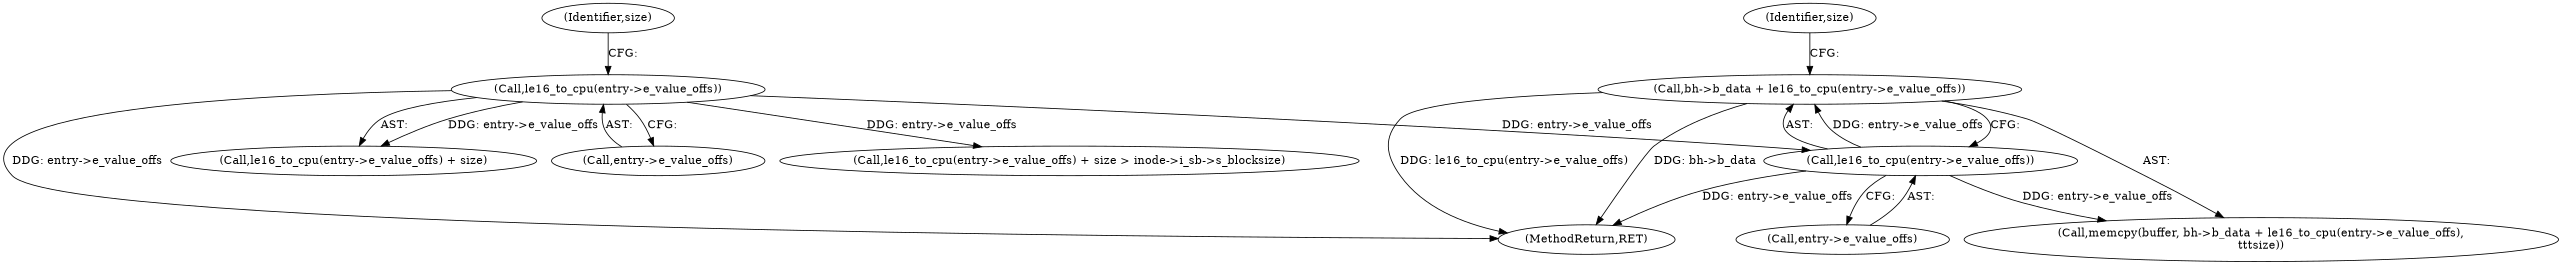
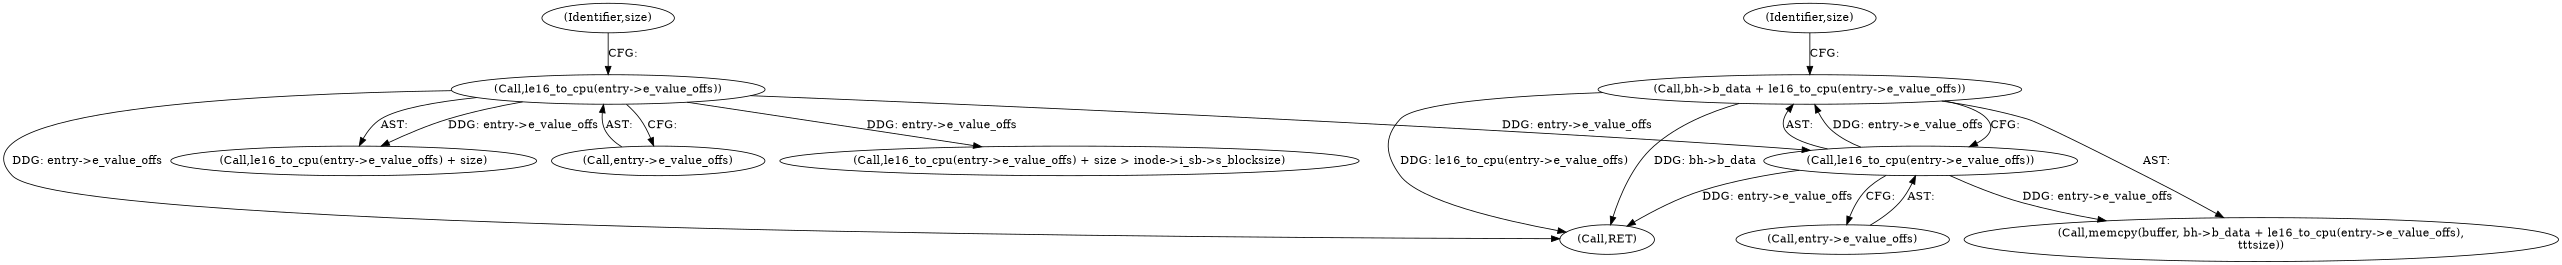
(1587, 240) -> (1607, 240)
